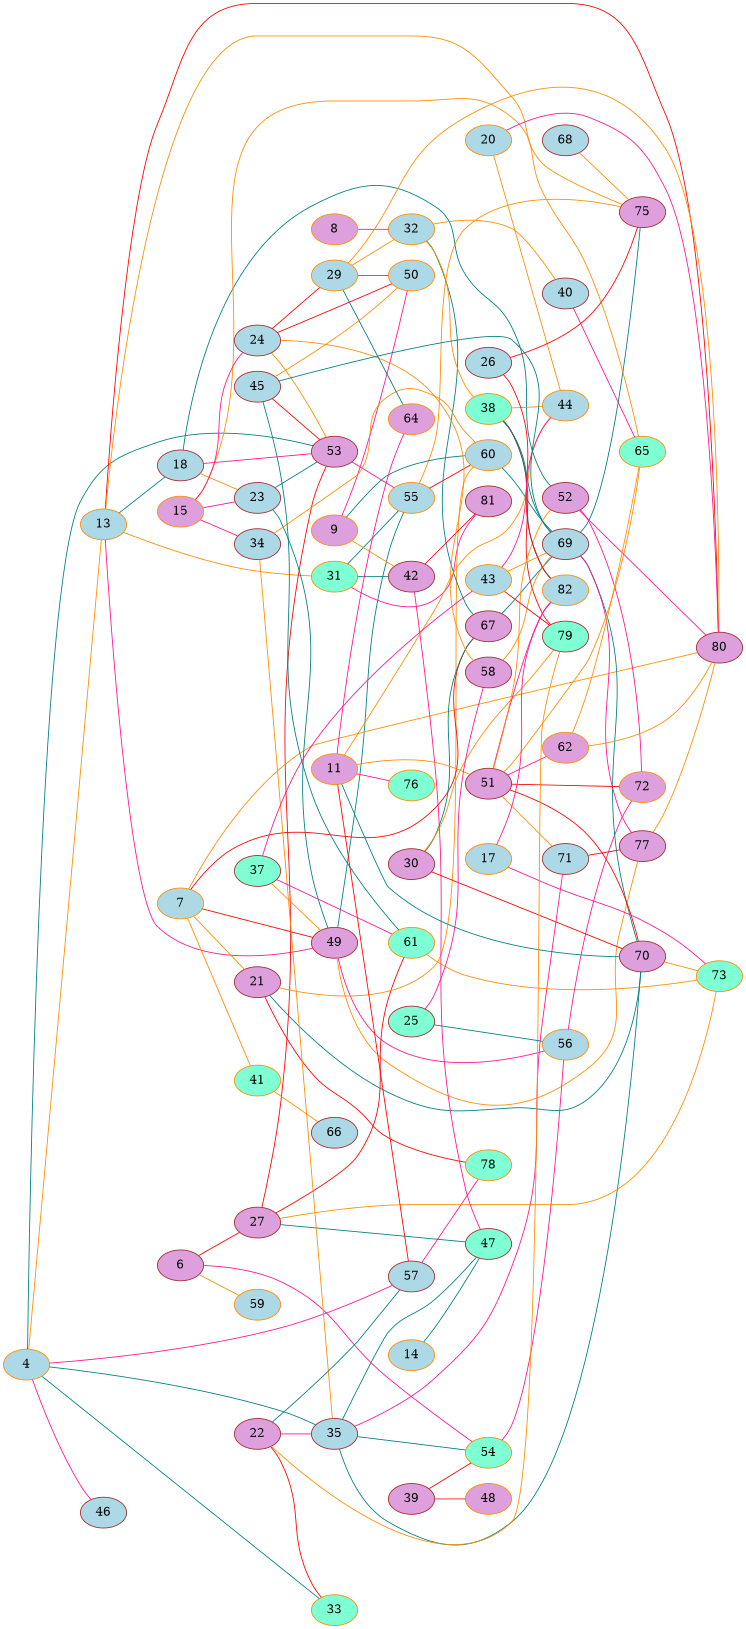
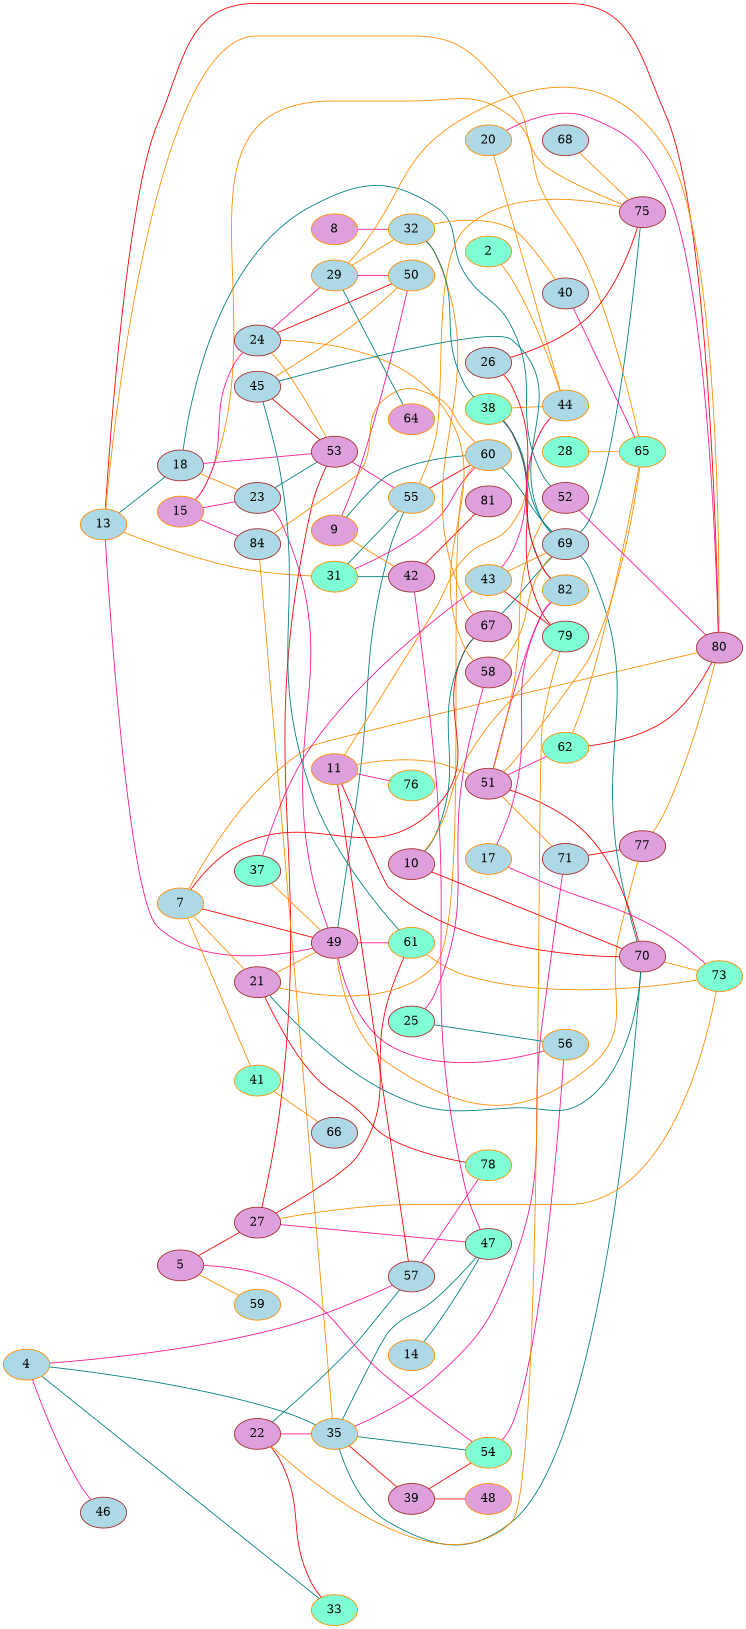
none -> (489, 252)
(296, 308) -> (296, 308)
(451, 336) -> (451, 336)
(449, 437) -> (449, 437)
none -> (566, 452)
(258, 544) -> (258, 544)
(360, 600) -> none
(430, 602) -> (424, 529)
(608, 694) -> none
(307, 717) -> (307, 717)
(663, 722) -> (663, 722)
(566, 748) -> (566, 748)
(643, 787) -> none
(45, 795) -> none
(412, 864) -> (412, 864)
(334, 907) -> (373, 943)
(428, 914) -> (428, 914)
(65, 944) -> none
none -> (299, 961)
(373, 1233) -> (373, 1233)
(181, 1265) -> (181, 1265)
(335, 1434) -> (335, 1434)
none -> (373, 1466)
